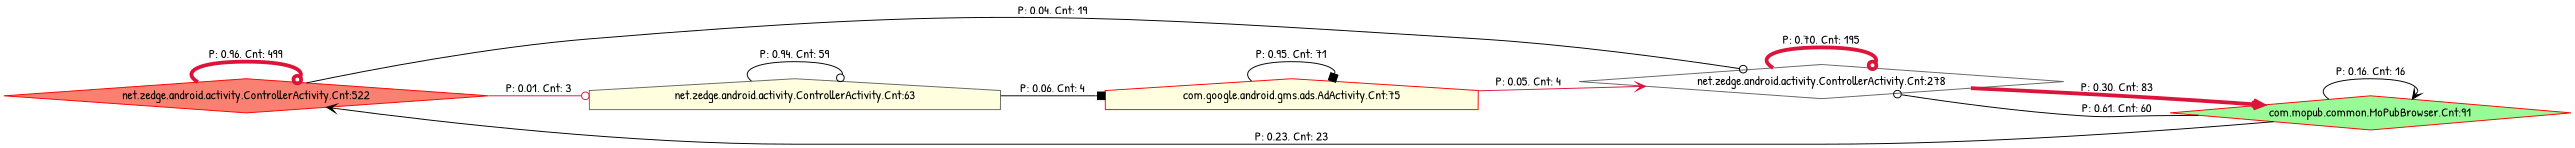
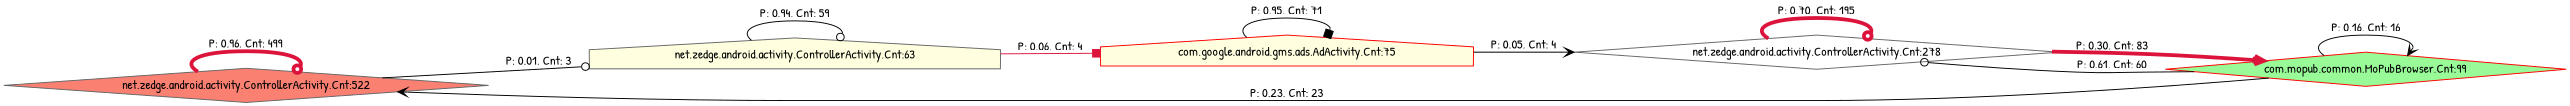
(1022, 18) -> none
(1557, 89) -> (1519, 52)
(246, 96) -> (246, 85)
(535, 96) -> (482, 72)
(1048, 96) -> (1046, 54)
(2371, 113) -> (2366, 69)
